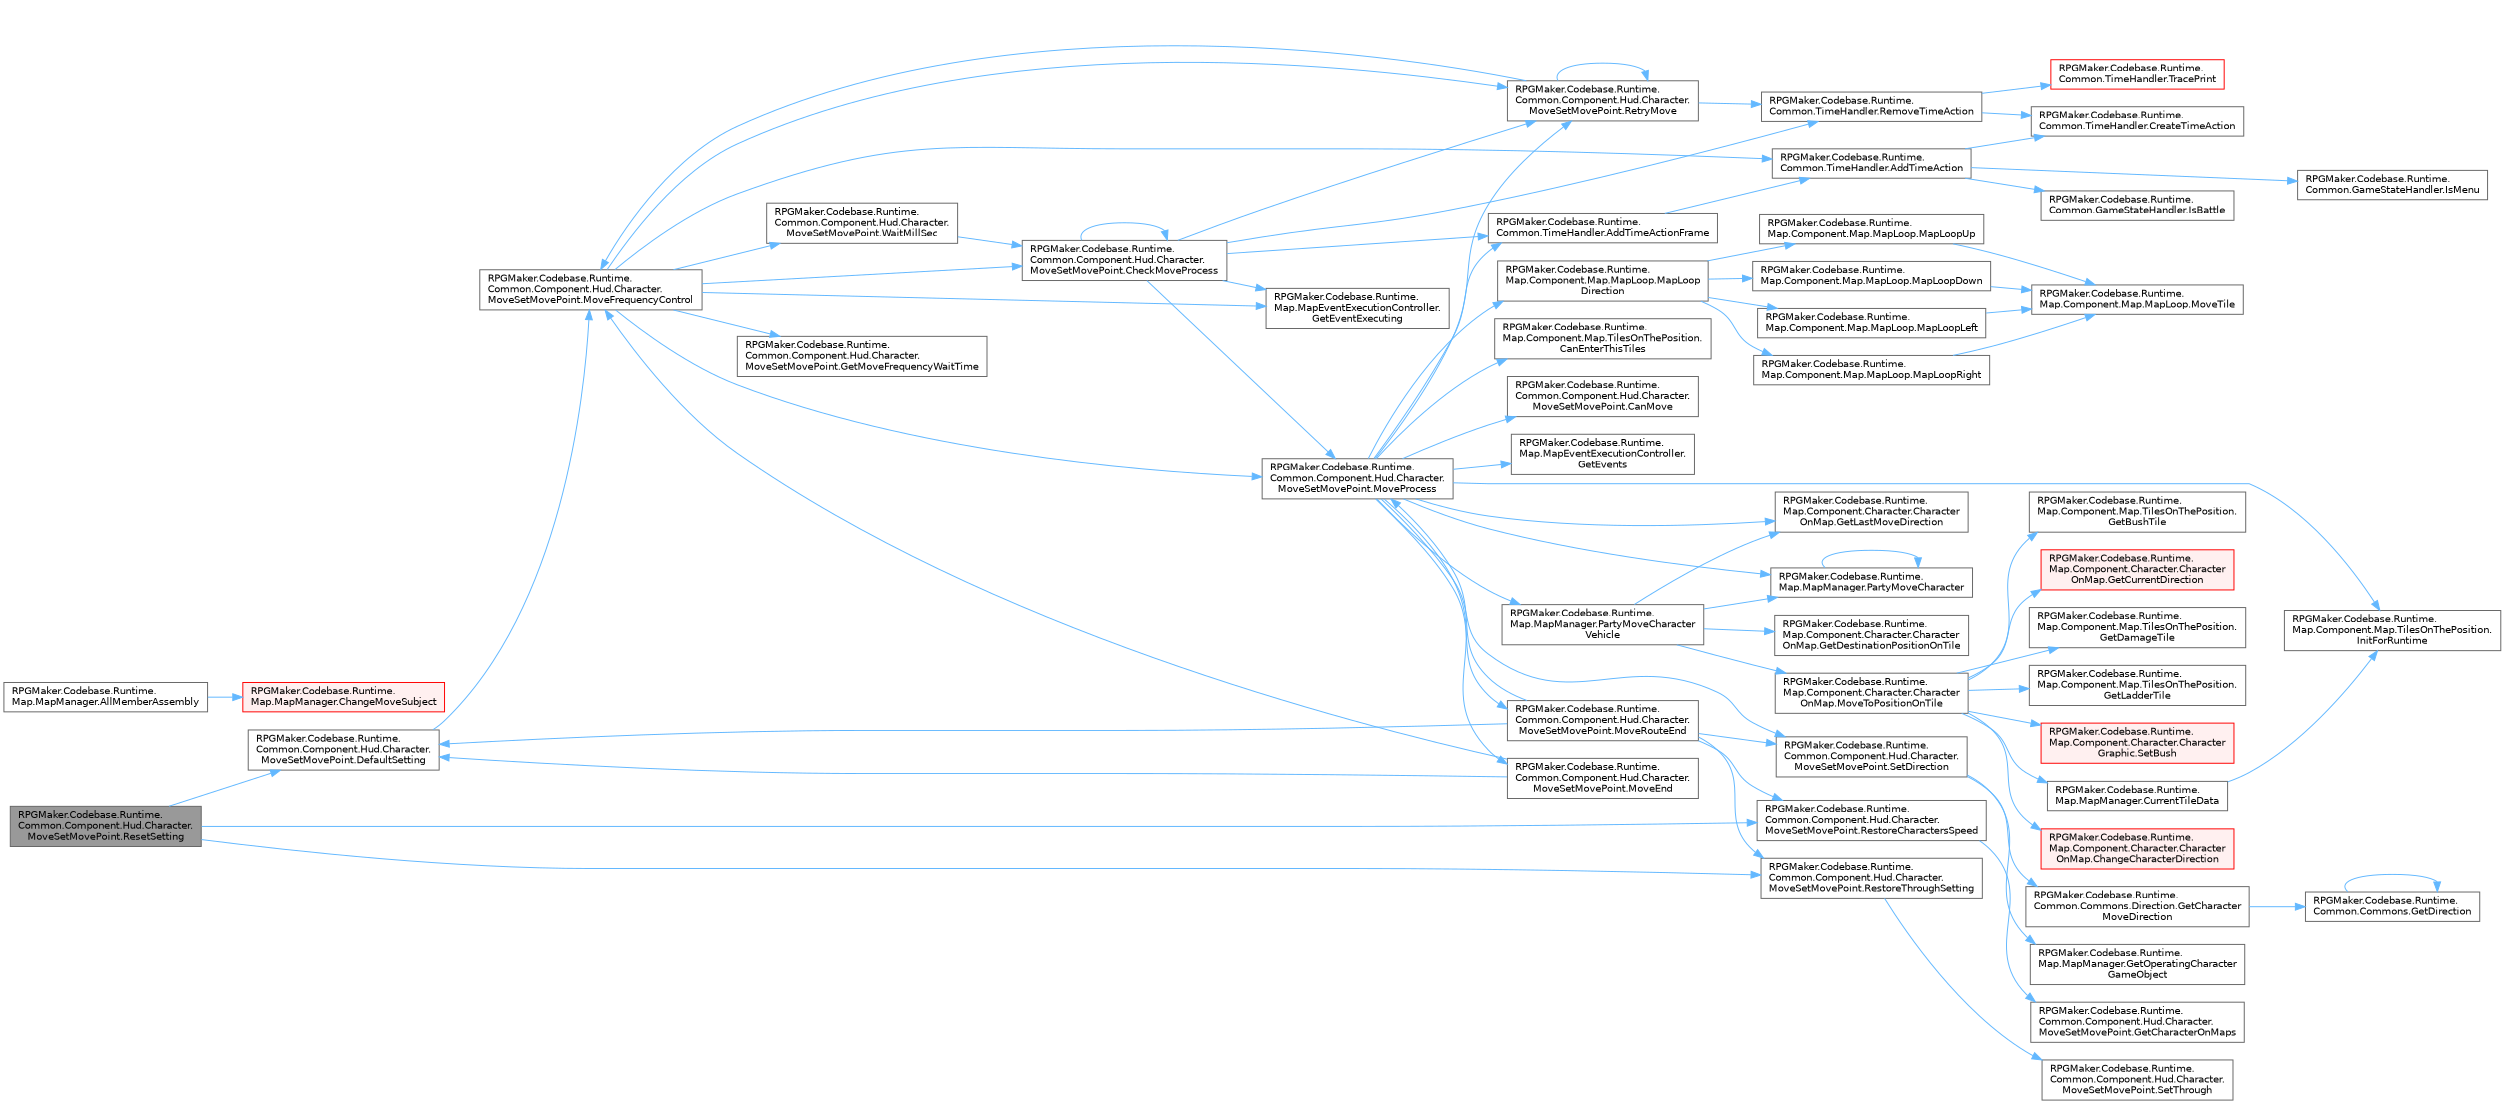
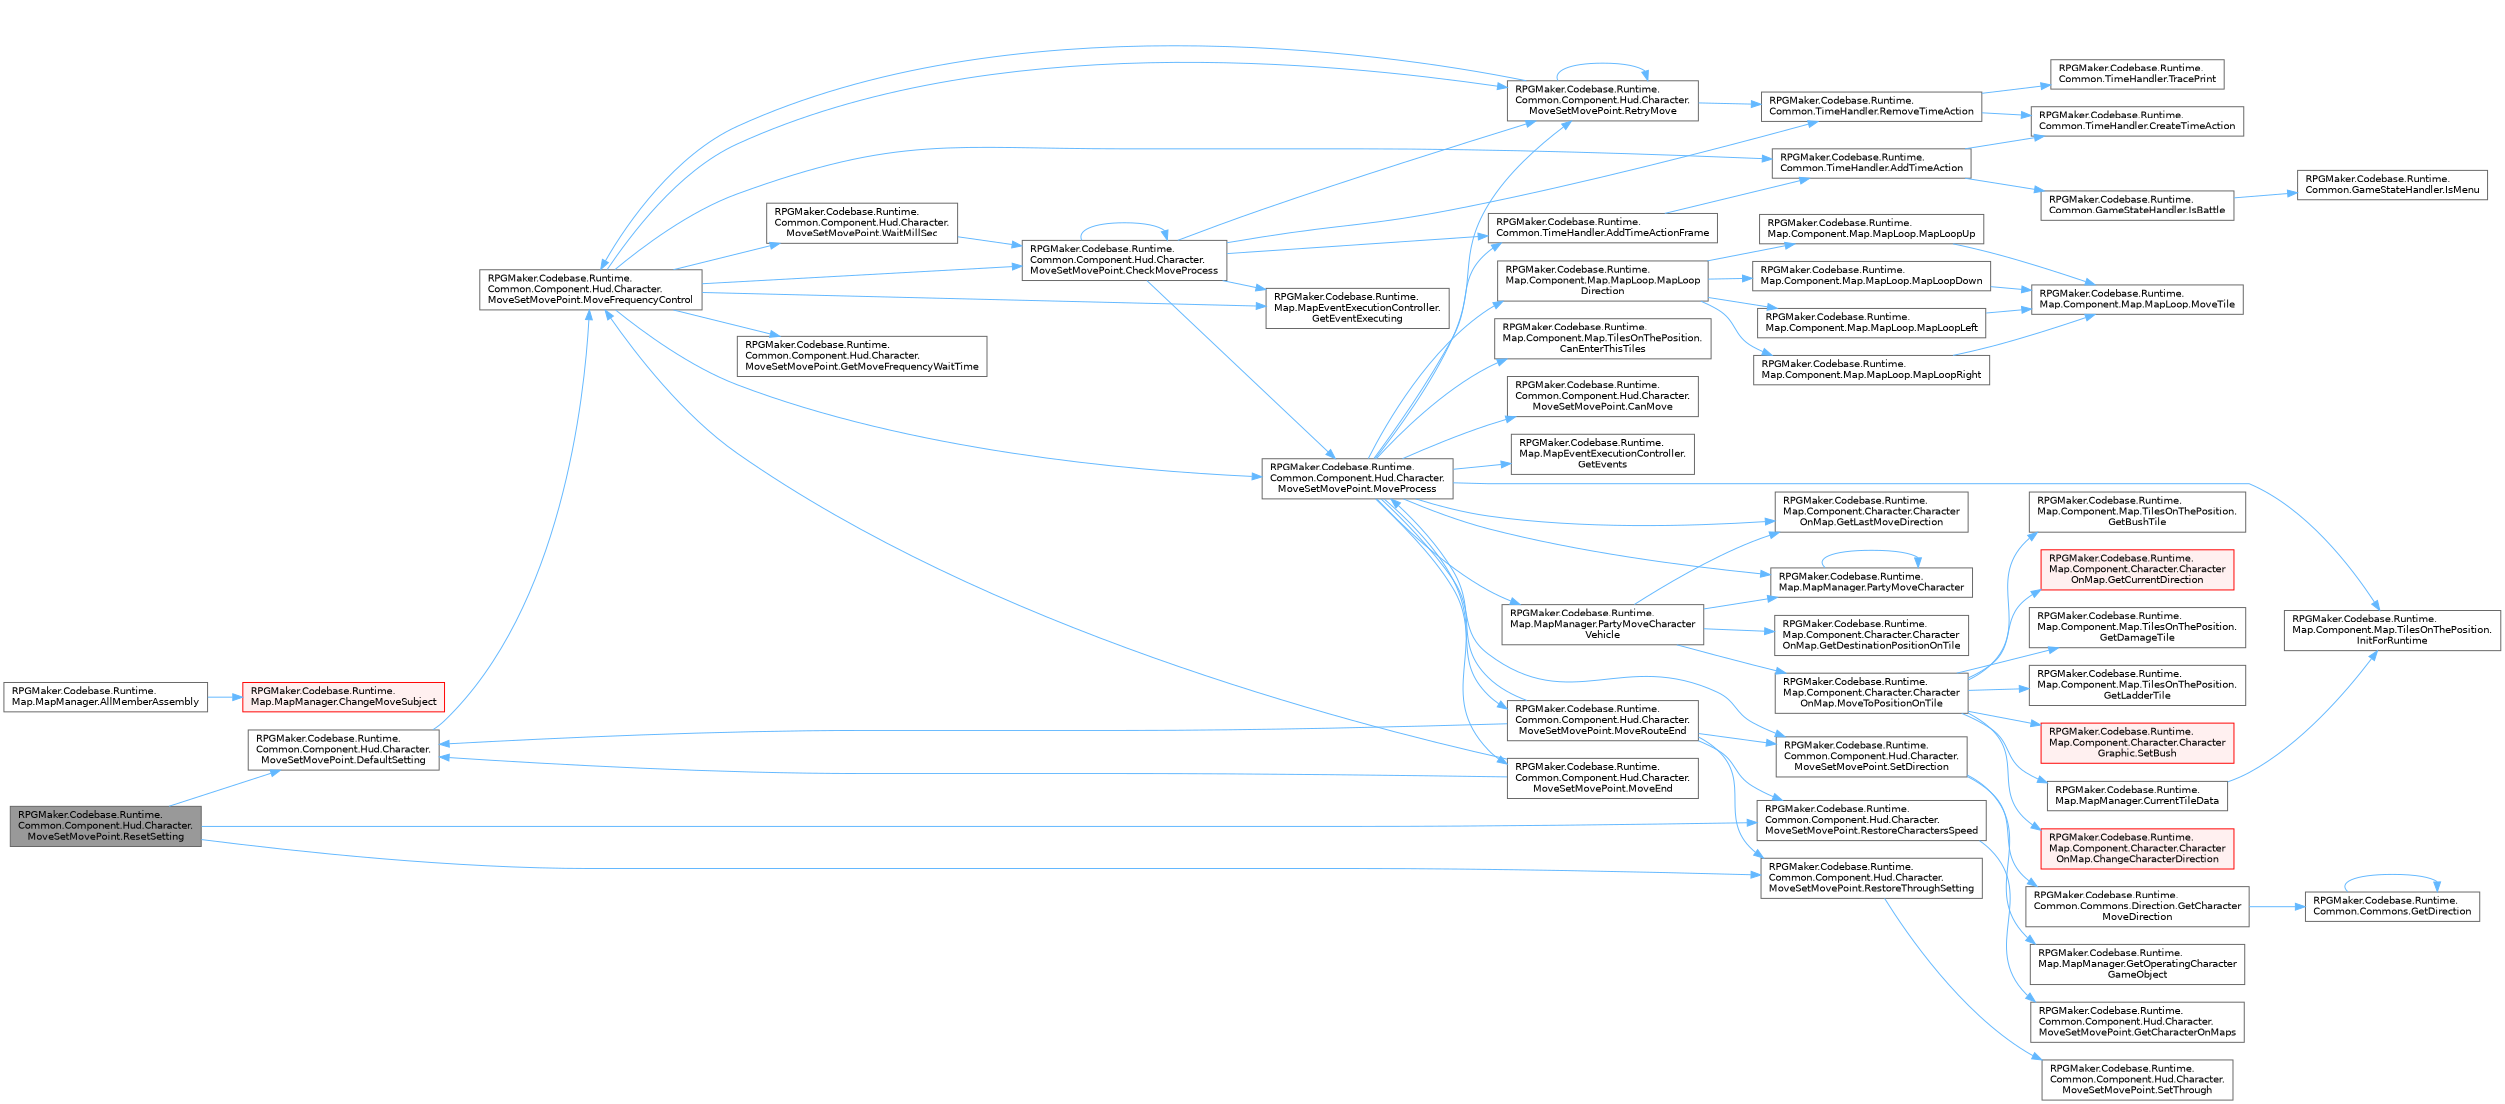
(2138, 74) -> (2138, 74)
(2129, 174) -> (2261, 196)
